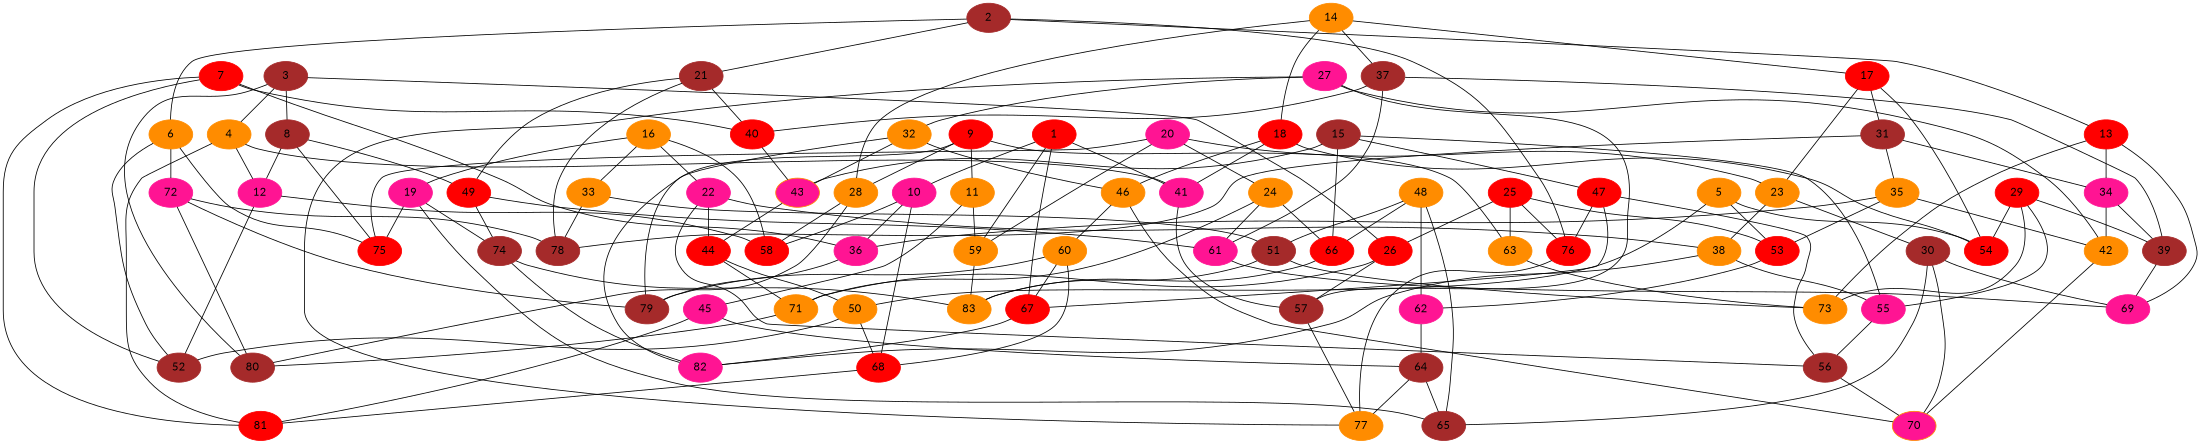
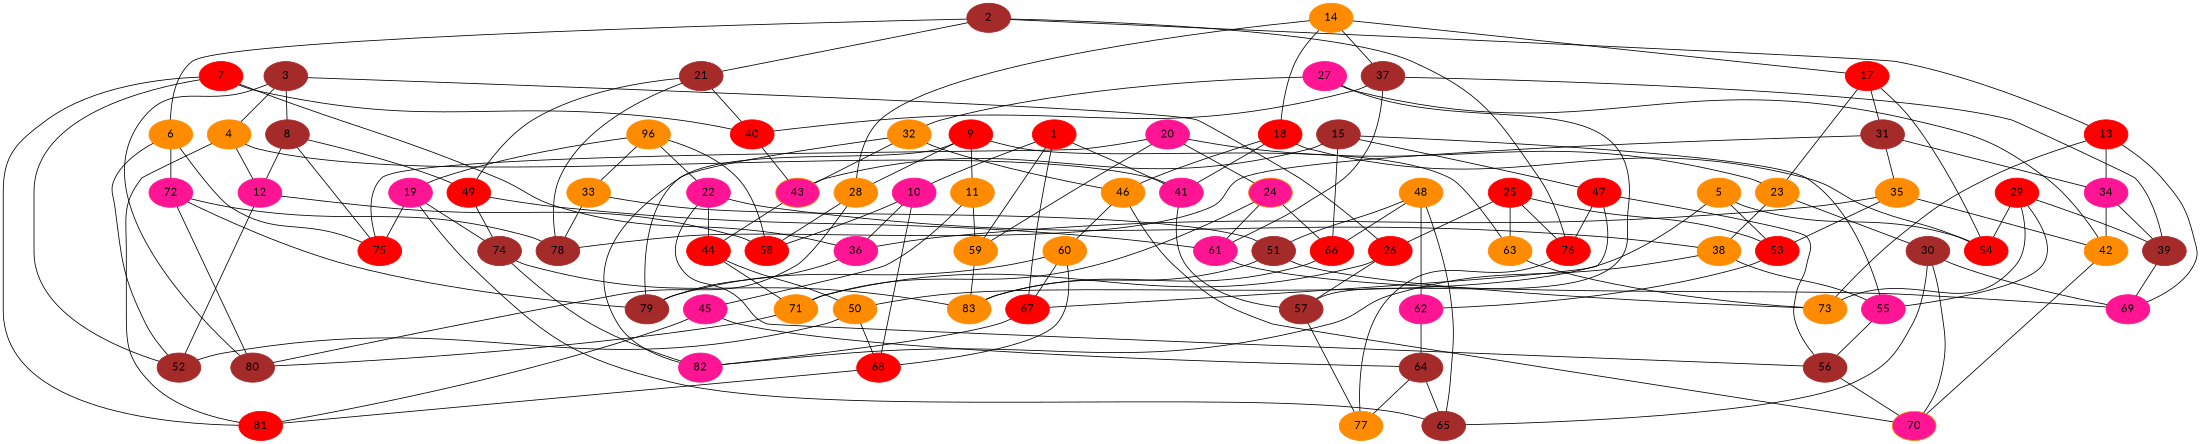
(649, 134) -> (649, 134)
(1270, 193) -> (1270, 193)
(304, 273) -> none
